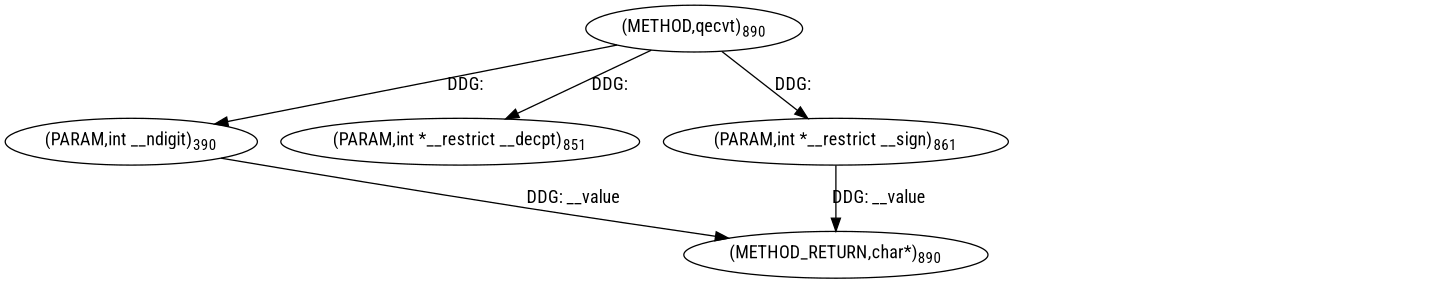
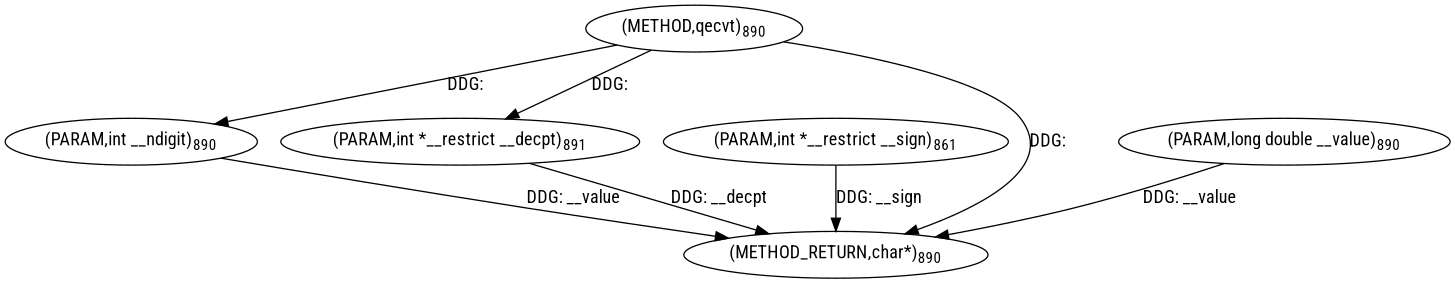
(760, 81) -> (990, 96)
(205, 140) -> (205, 140)
(575, 140) -> (575, 140)
none -> (1284, 142)
none -> (643, 197)
(879, 198) -> (879, 198)
